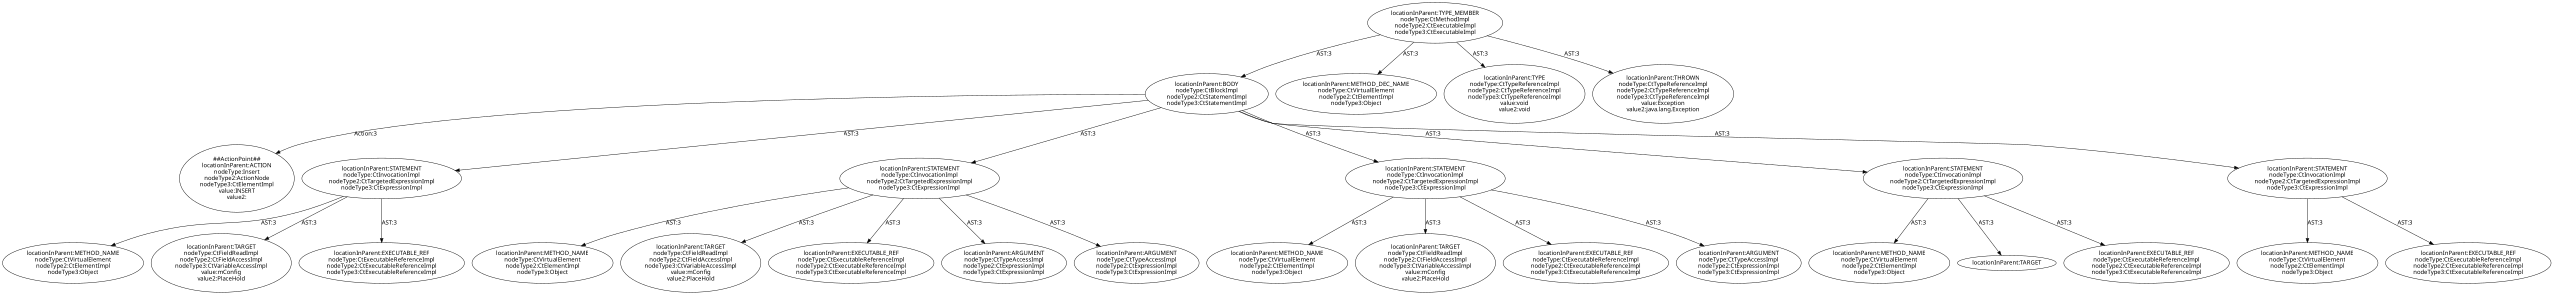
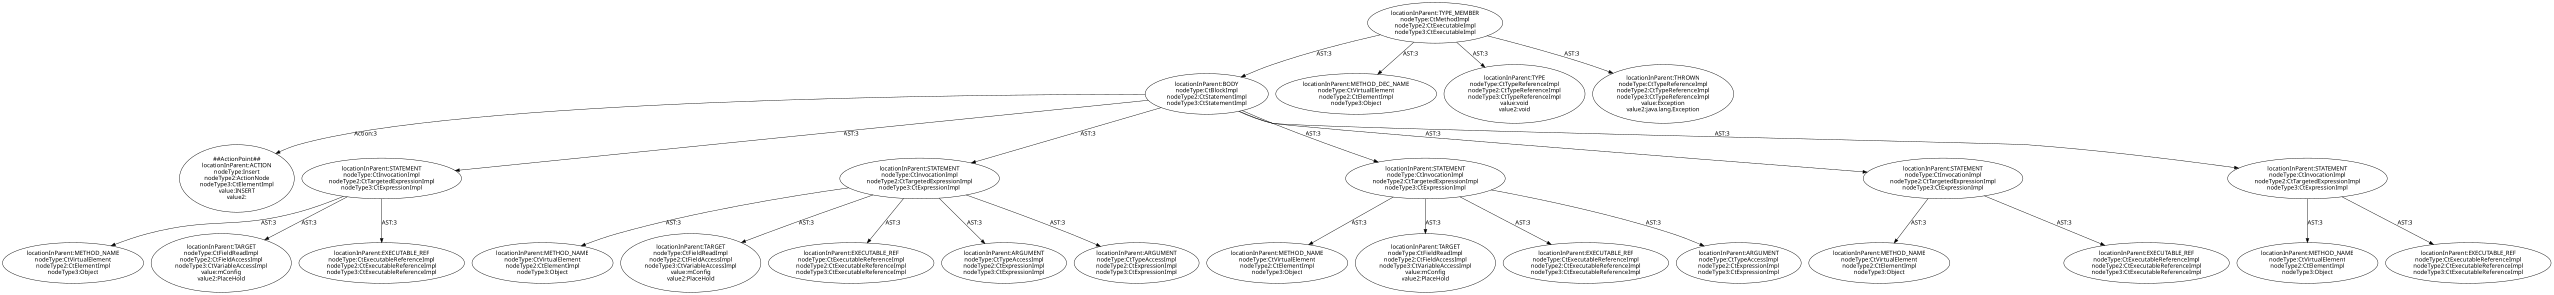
(2007, 263) -> none
